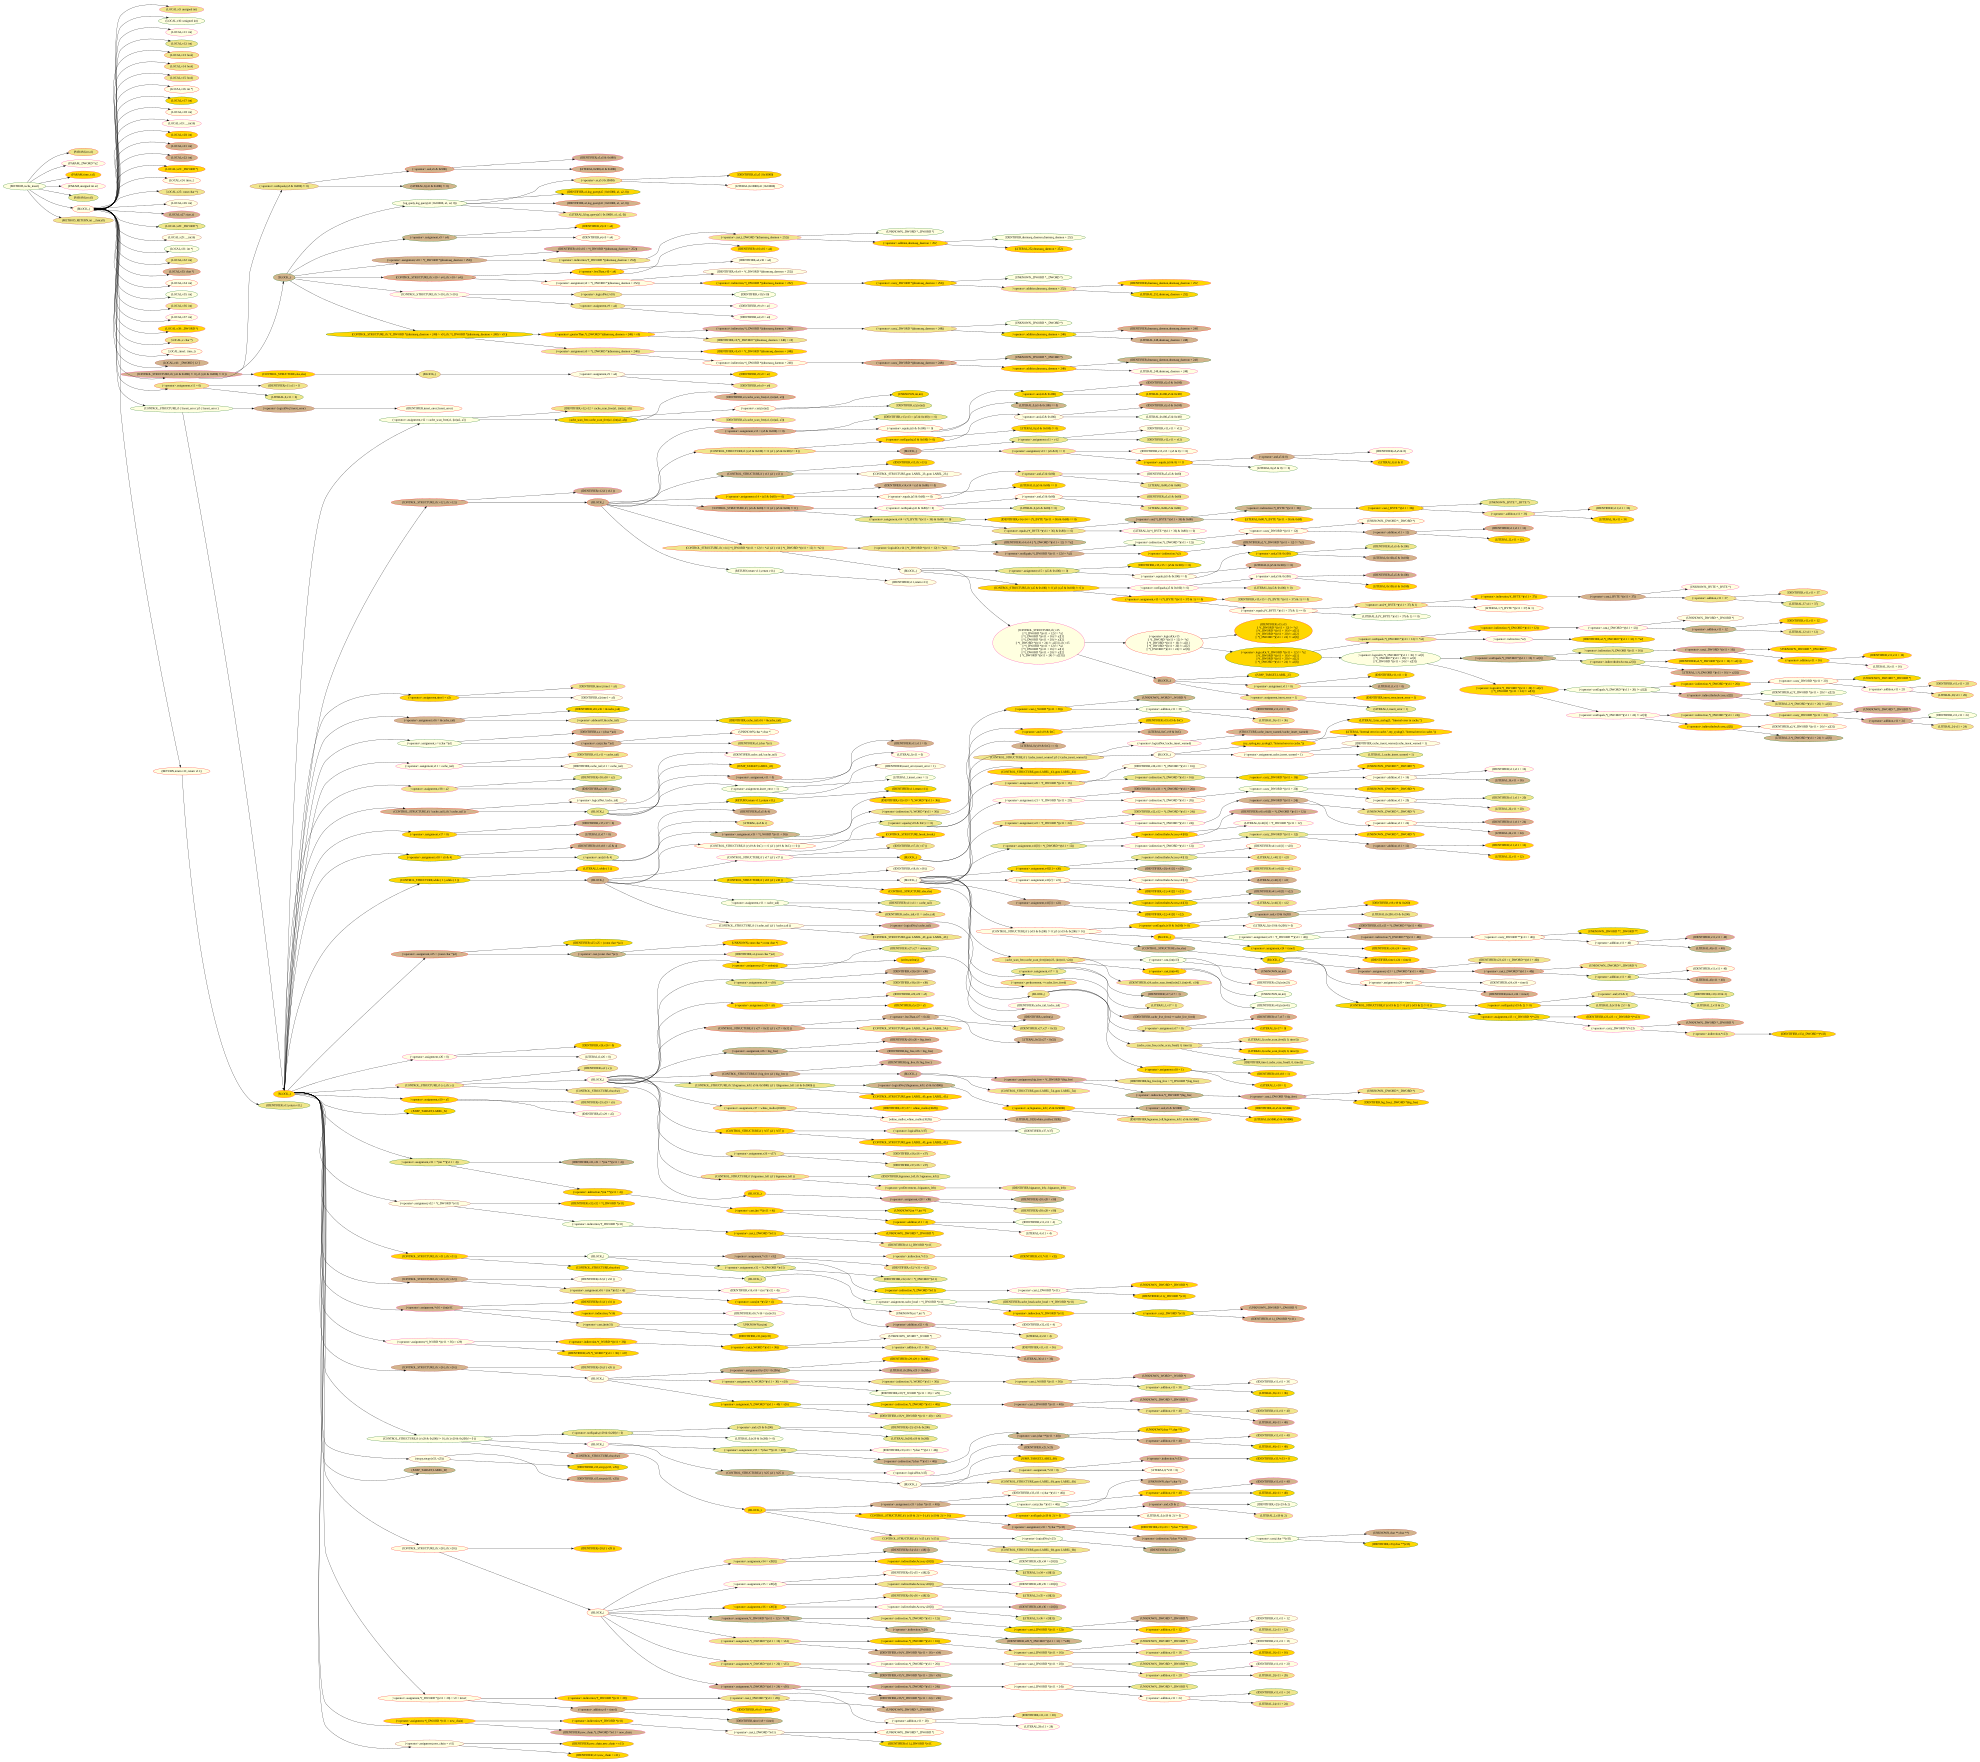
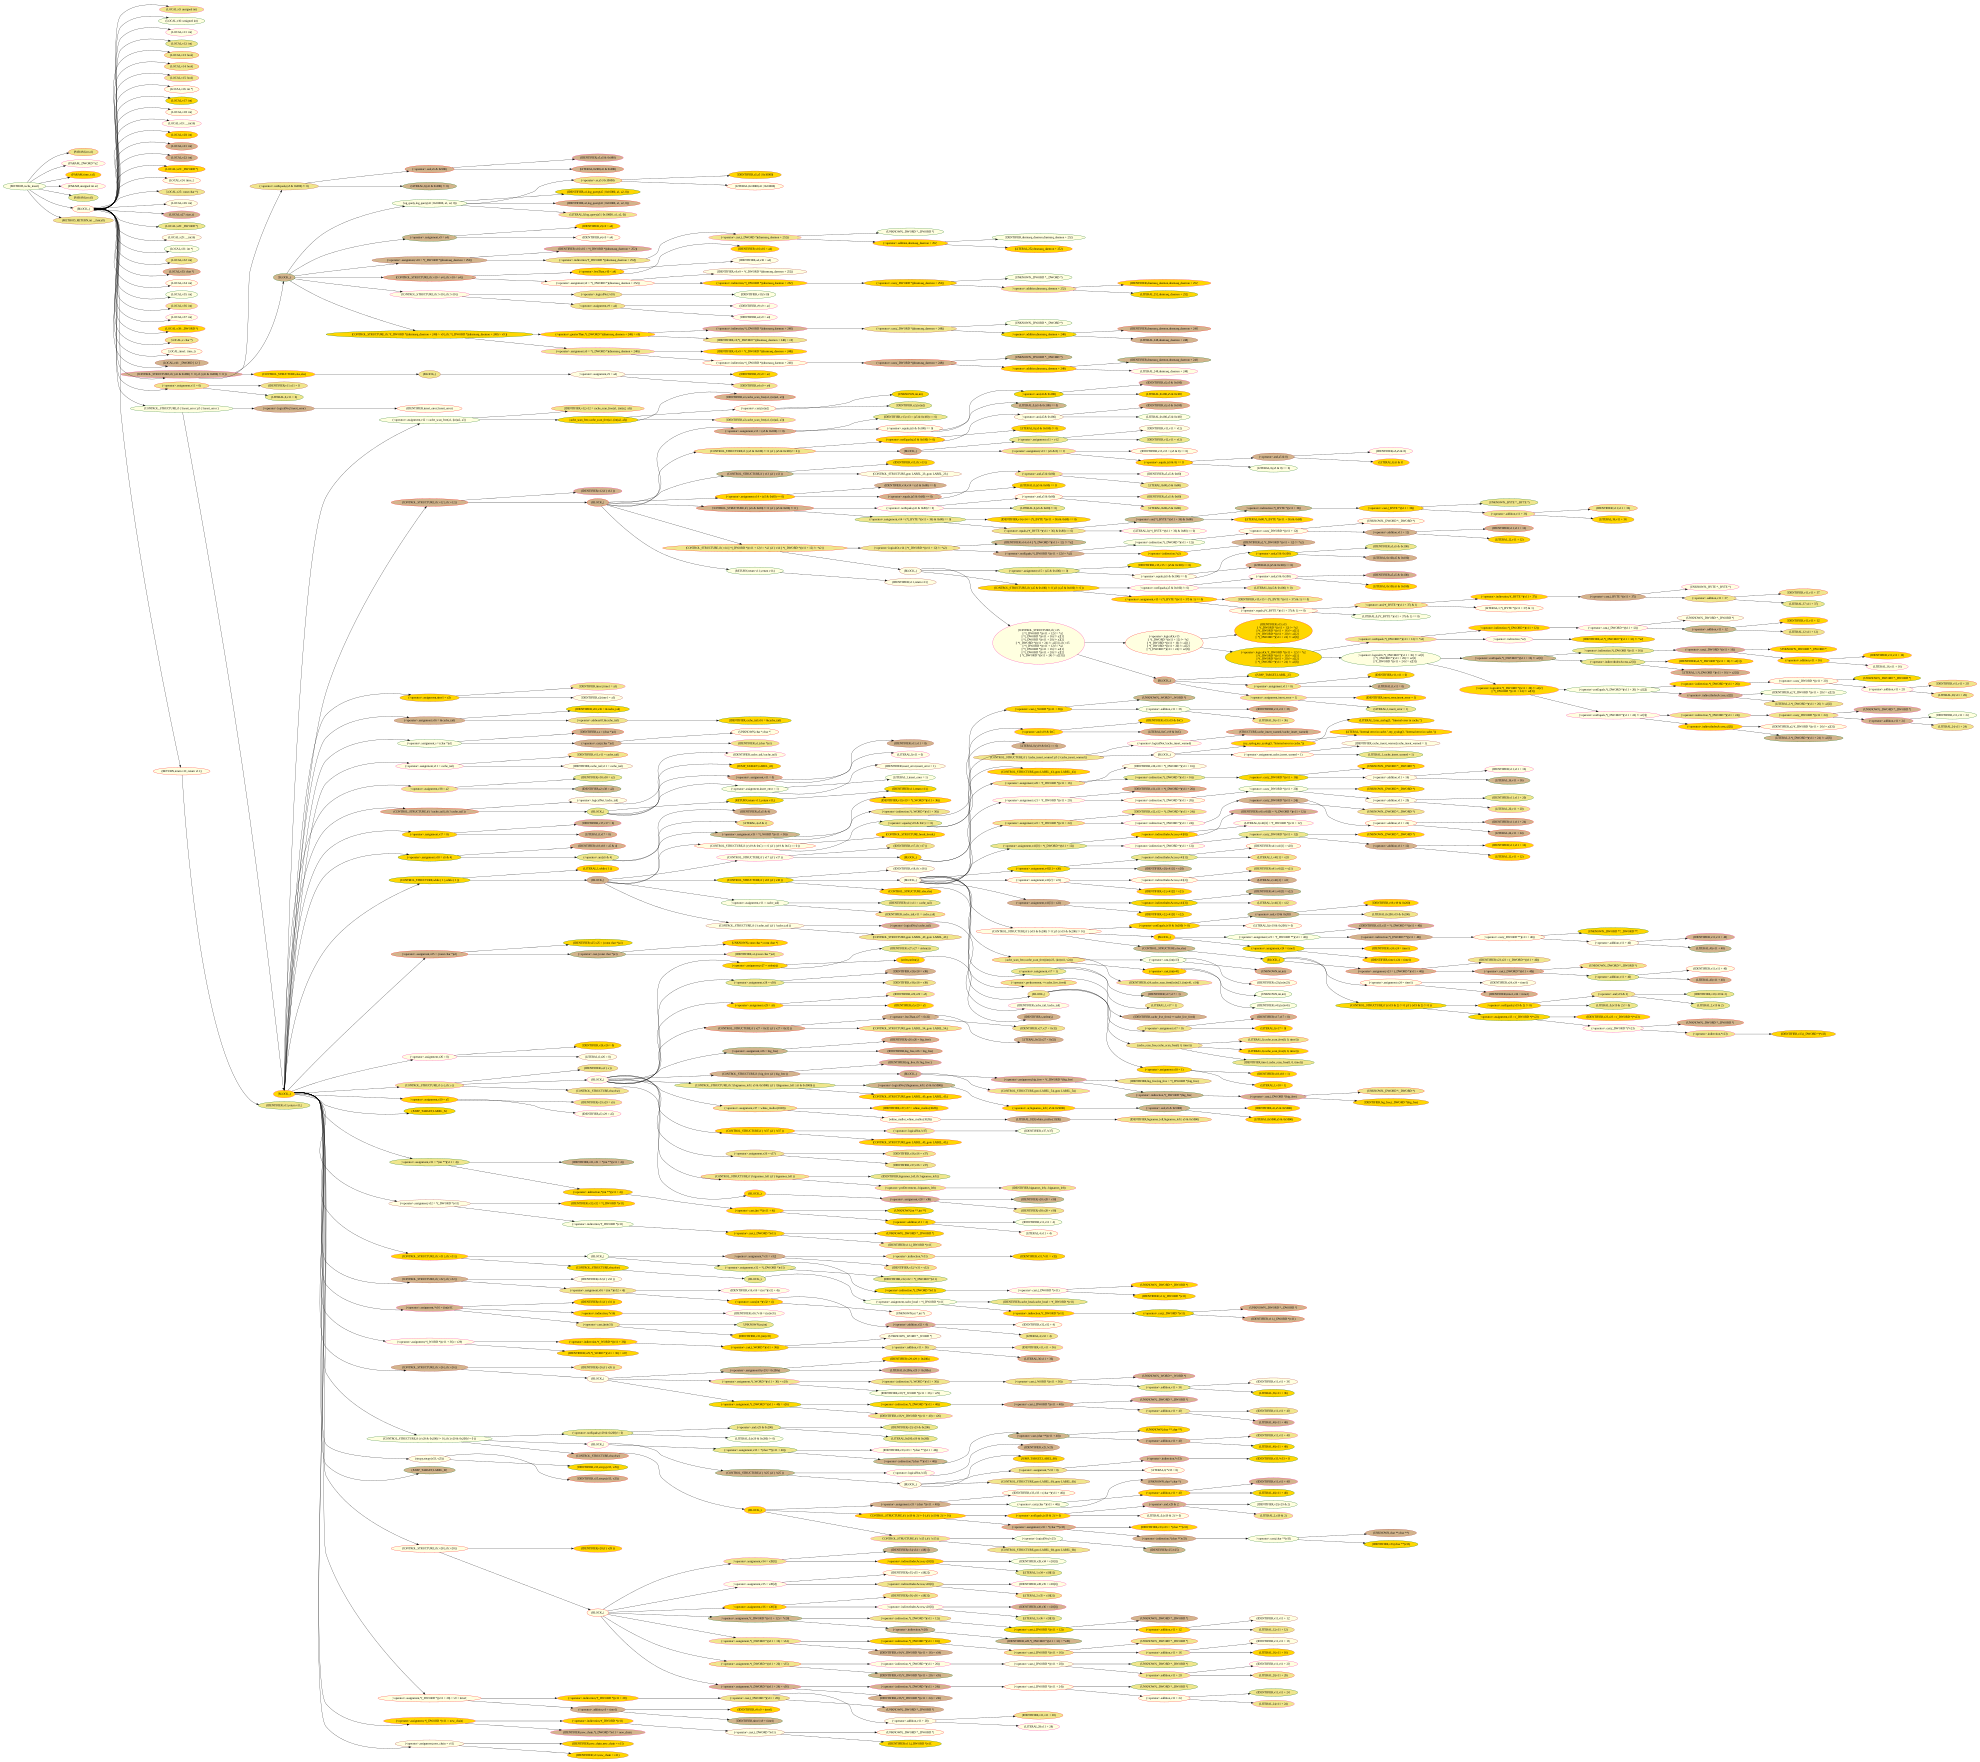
(910, 497) -> (910, 497)
(1099, 1113) -> (1093, 1120)
